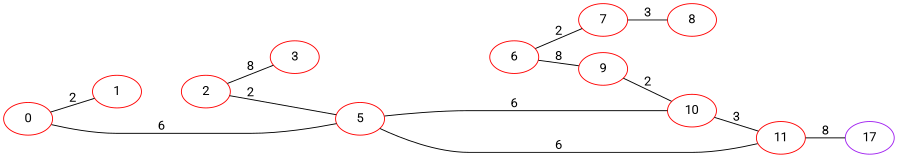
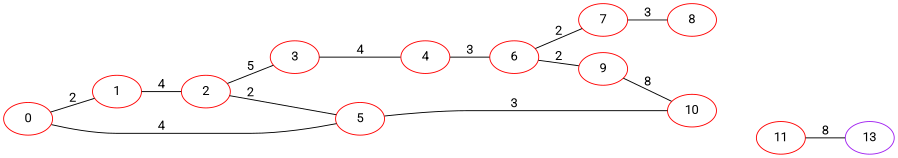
none -> (425, 57)
(559, 57) -> (559, 57)
(250, 67) -> (250, 67)
(648, 82) -> (648, 82)
none -> (161, 92)
(514, 104) -> (514, 104)
(736, 124) -> none
(161, 127) -> (161, 127)
(870, 138) -> (870, 138)
(567, 152) -> none
